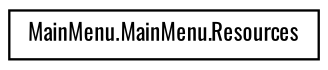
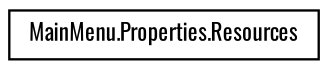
(164, 35) -> (164, 35)
